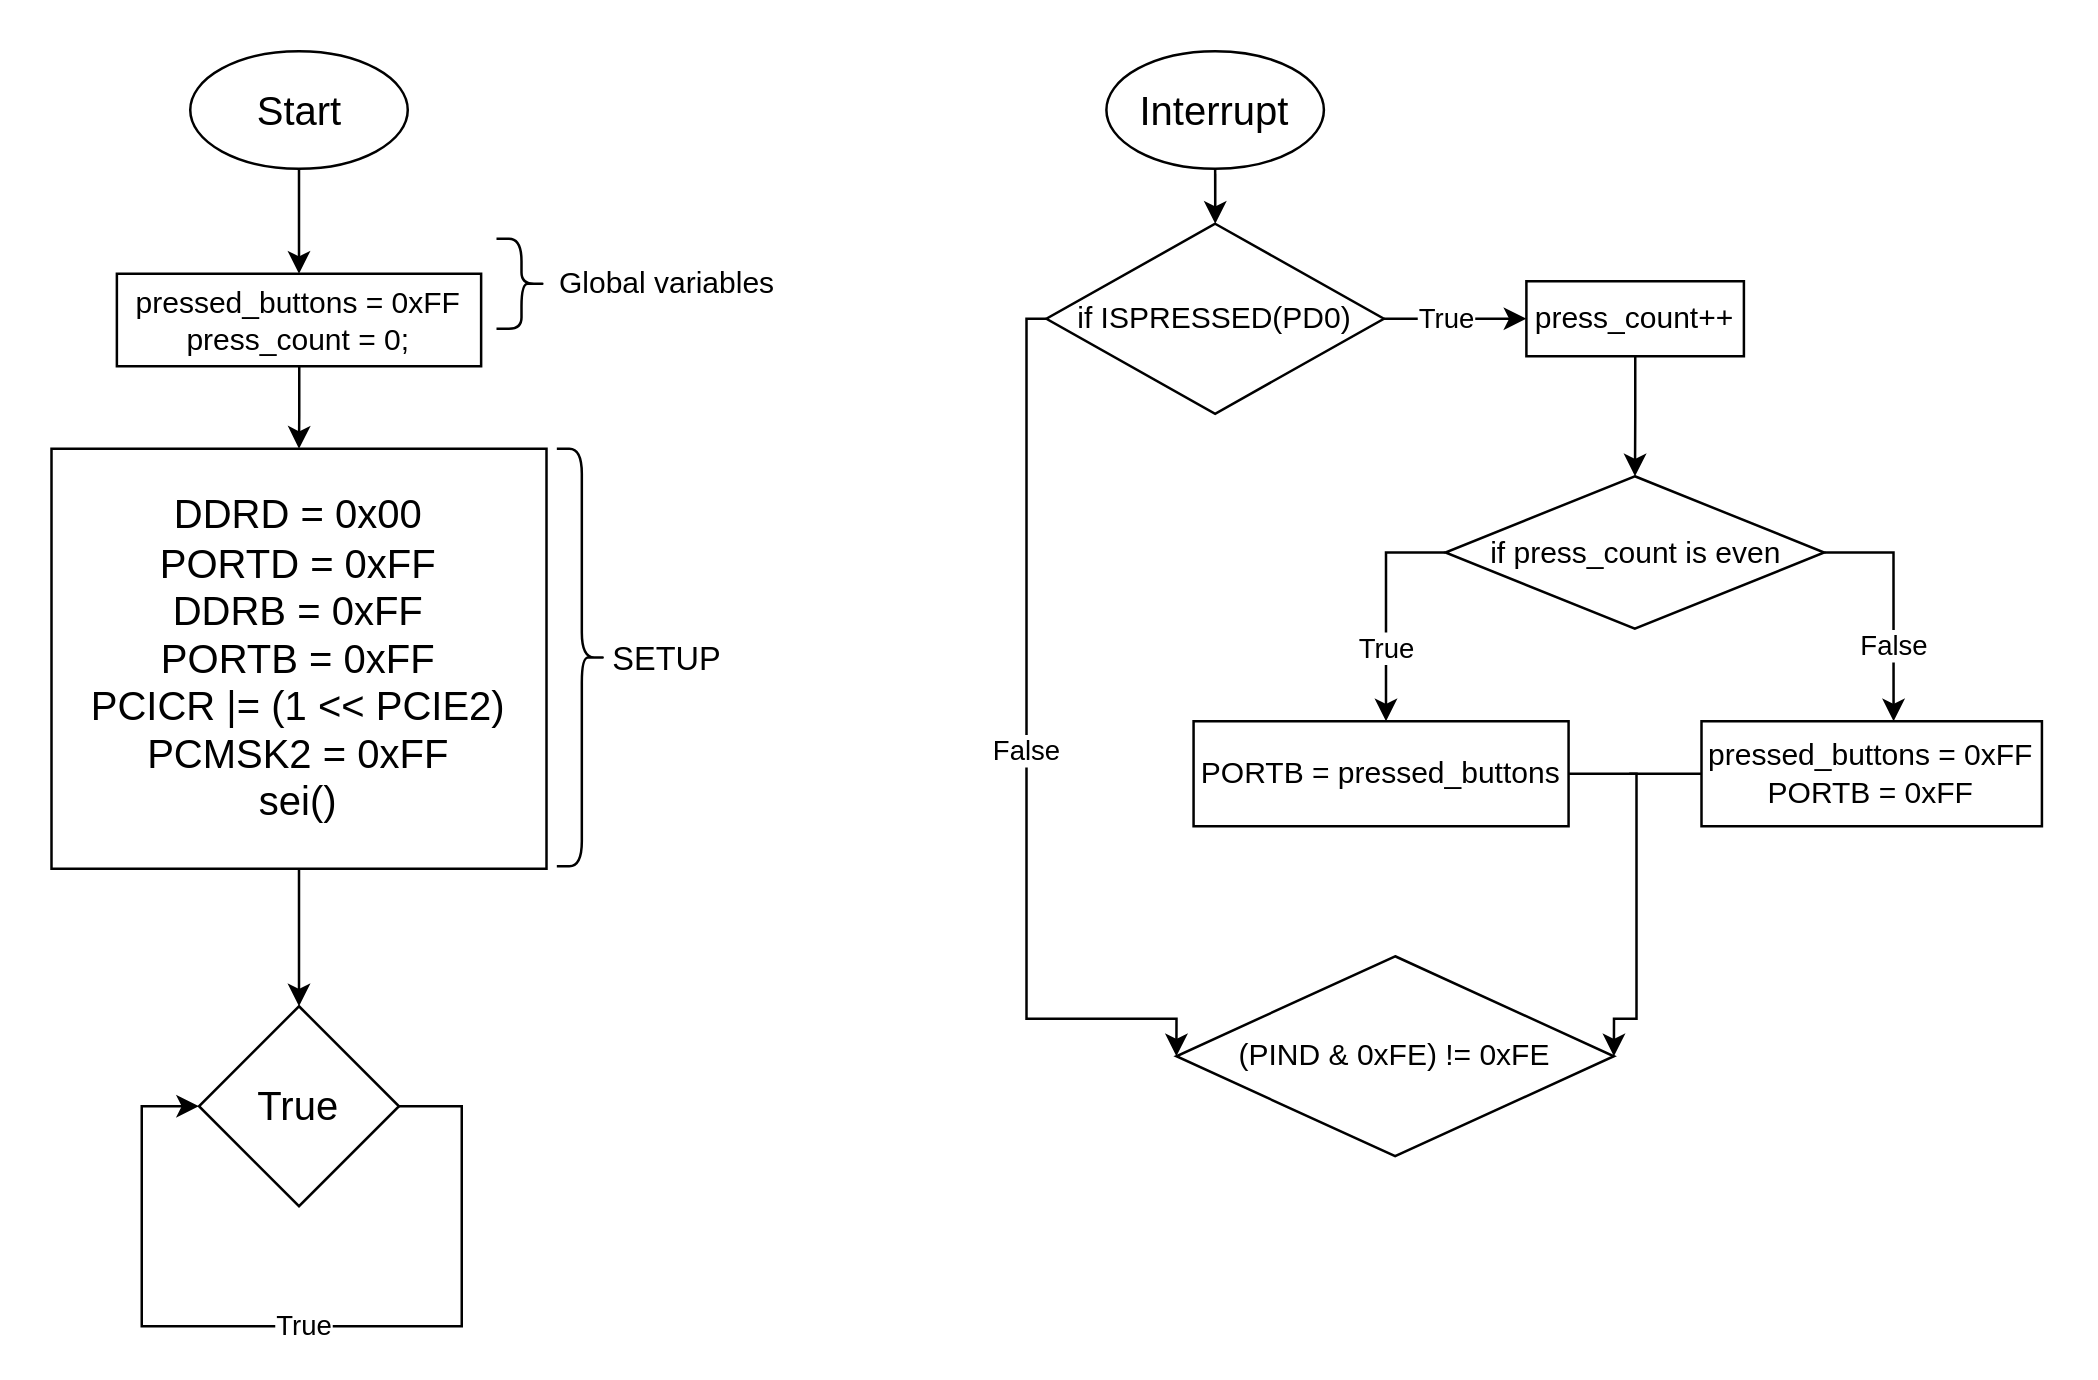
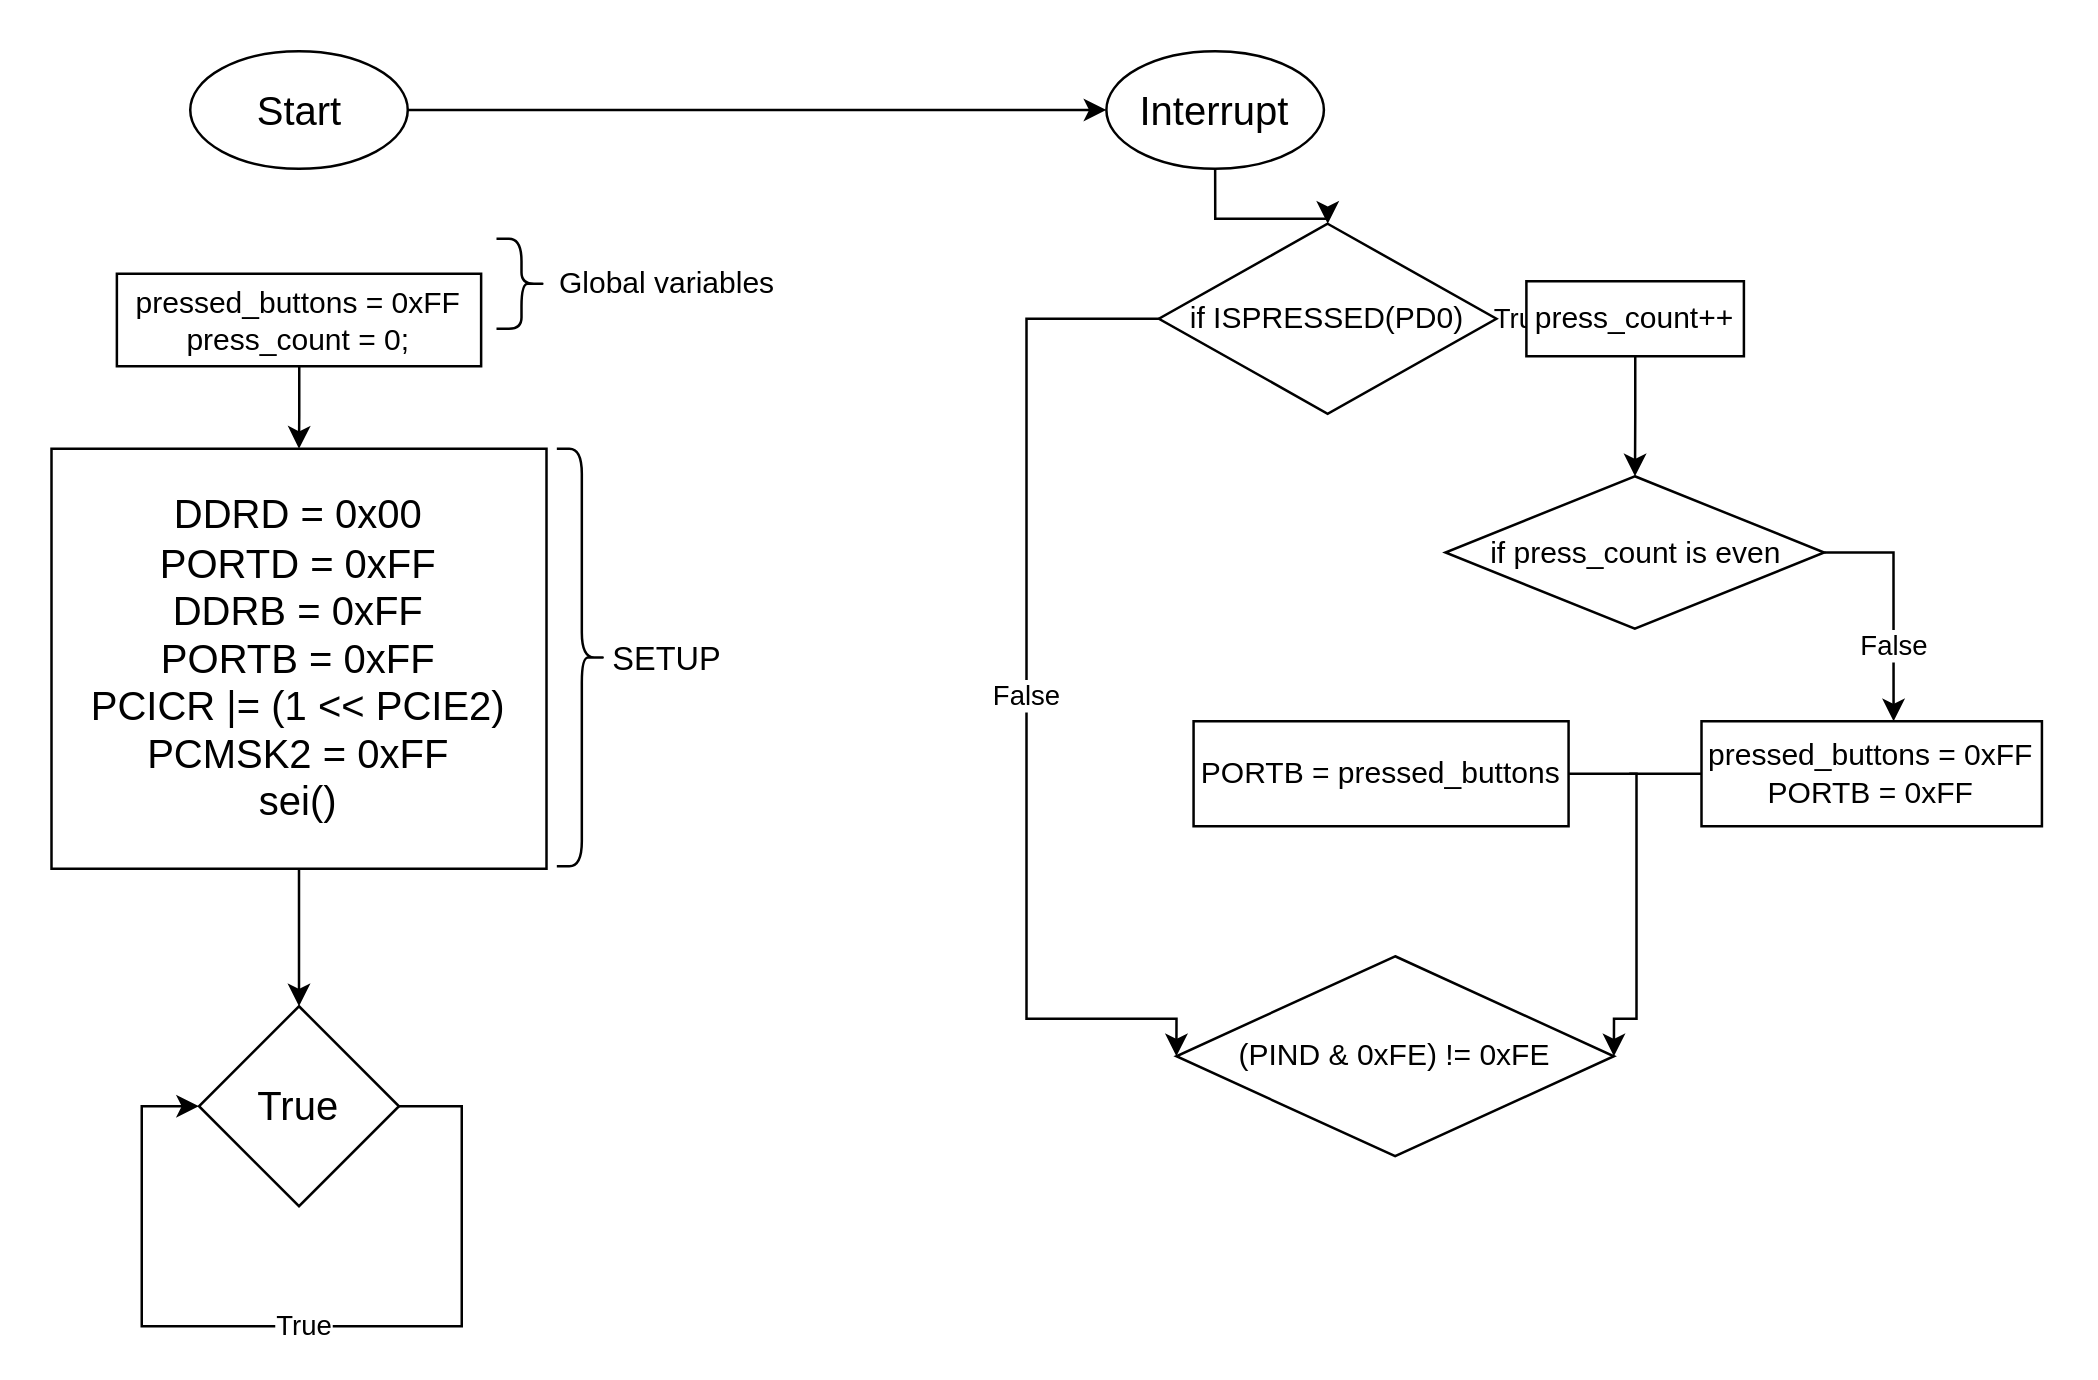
(299, 213) -> (749, 110)
(1215, 319) -> (1327, 319)
(1386, 563) -> none
